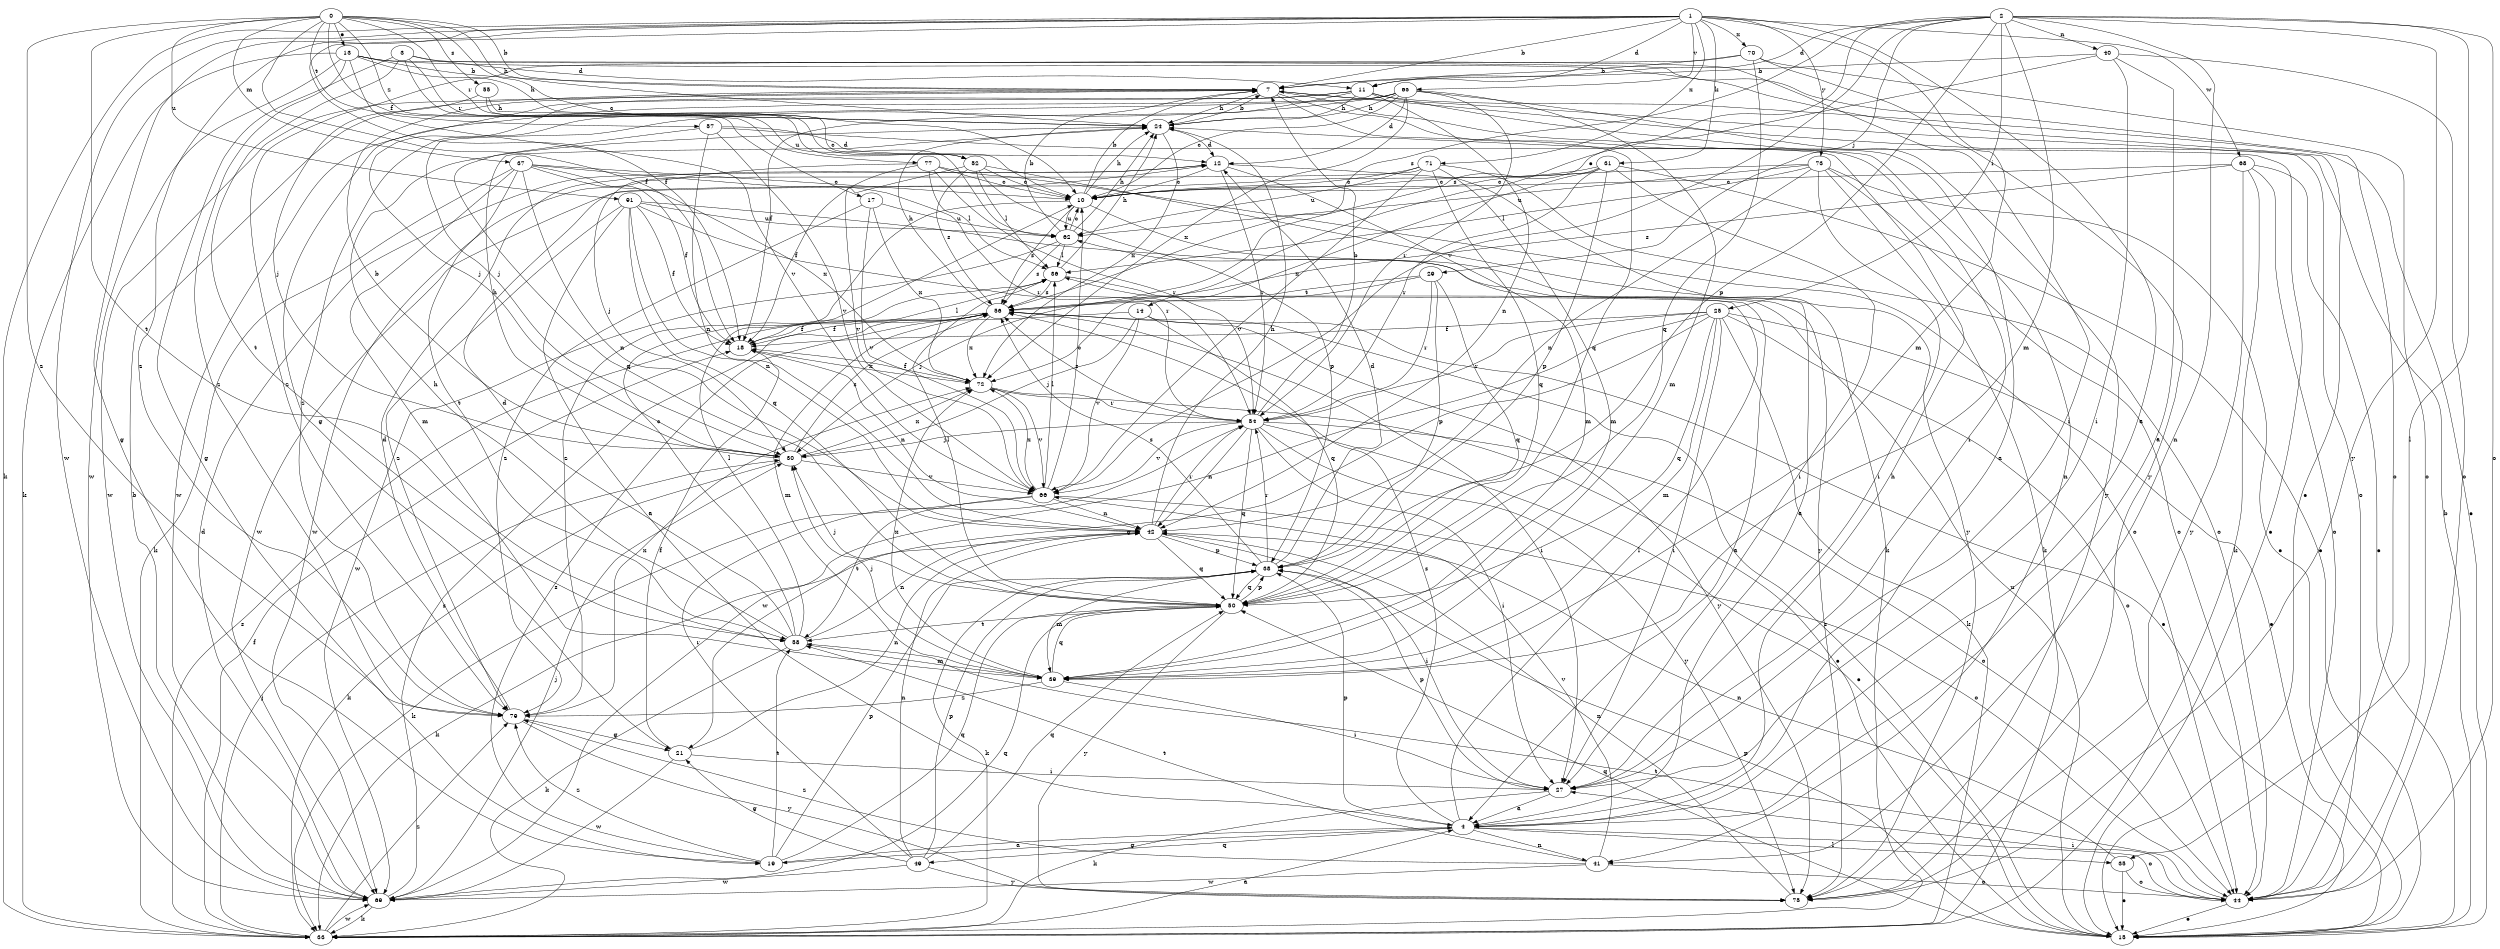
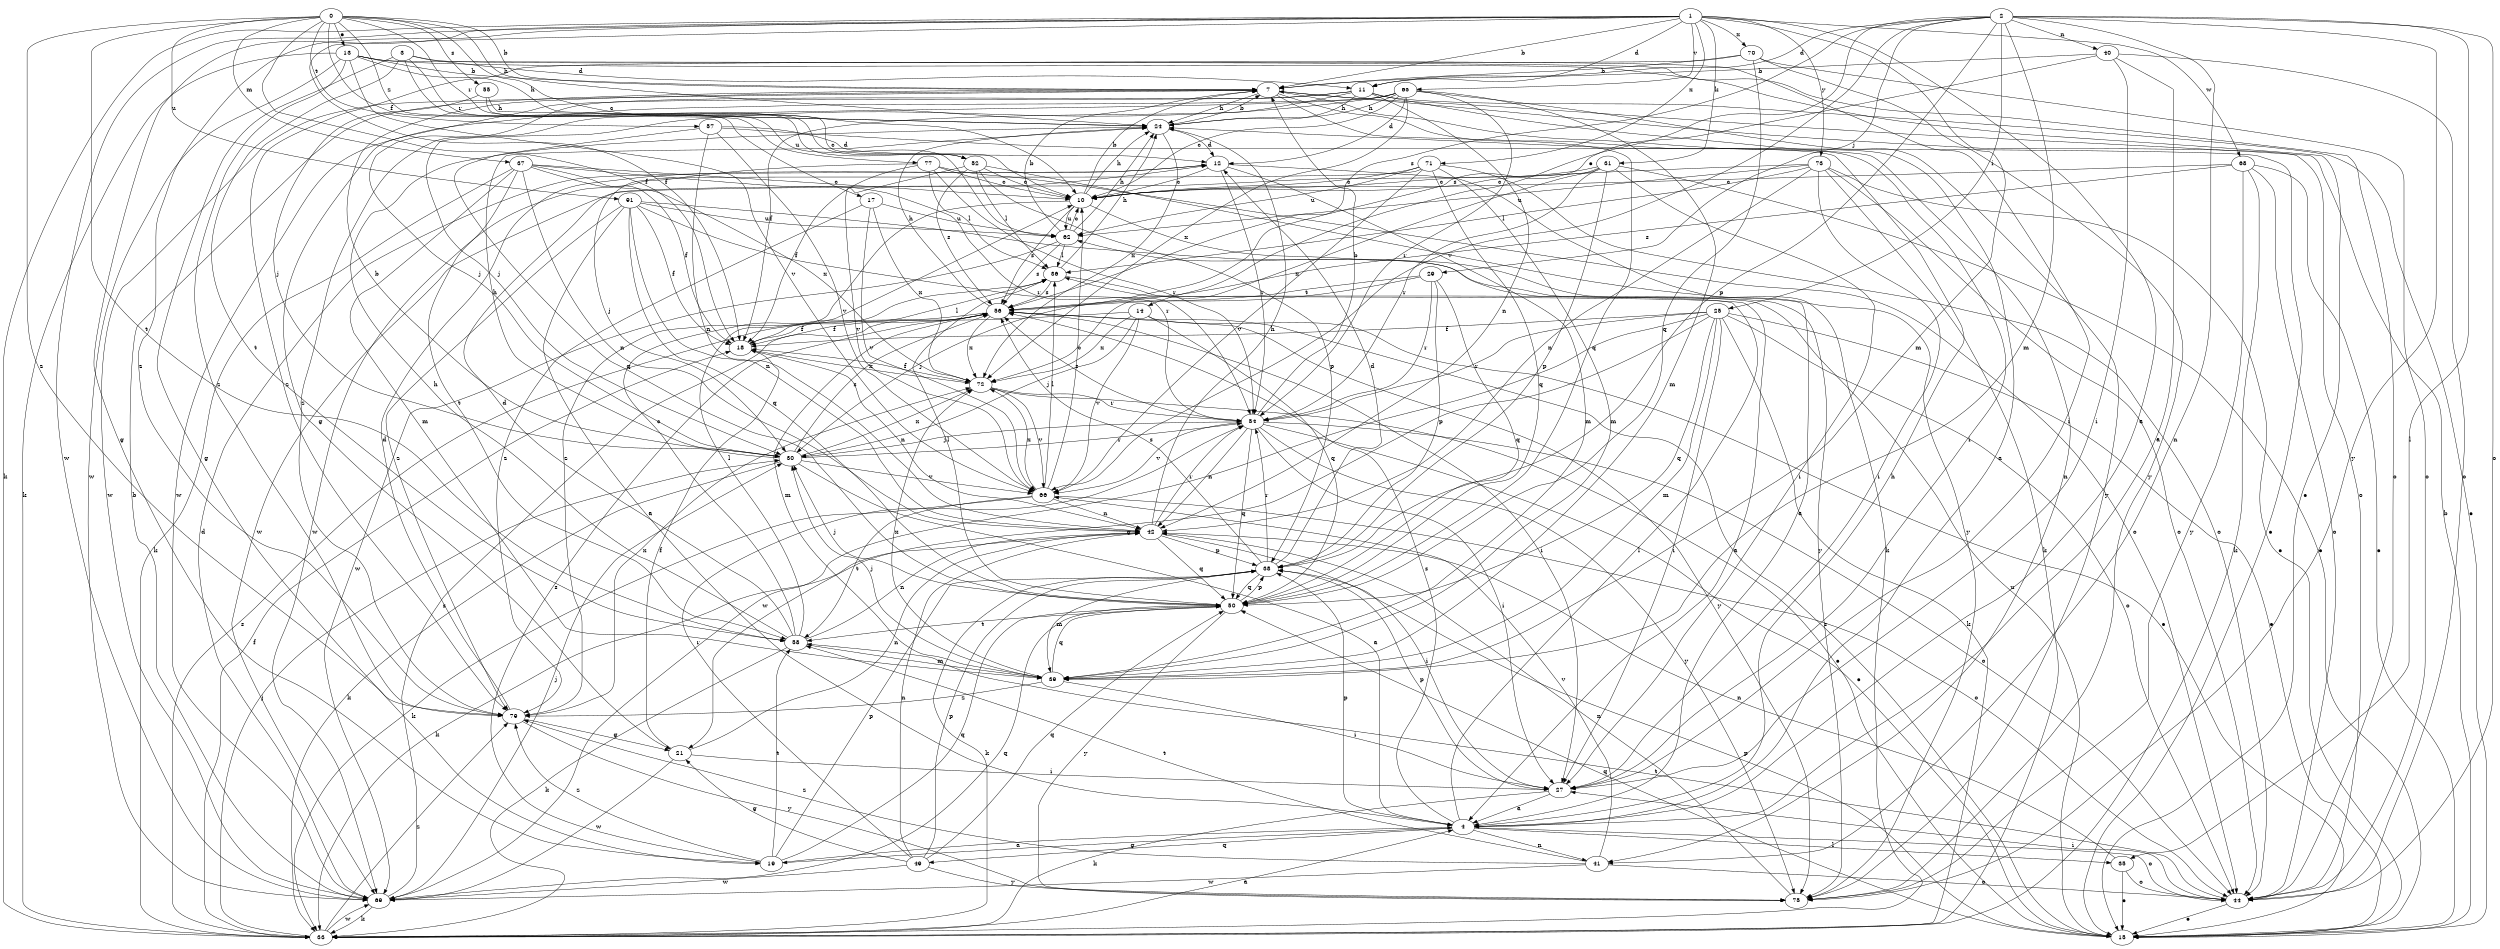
none -> (1071, 363)
none -> (1020, 446)
none -> (1196, 583)
